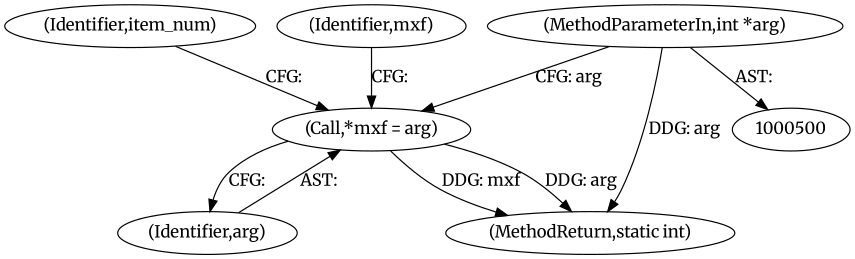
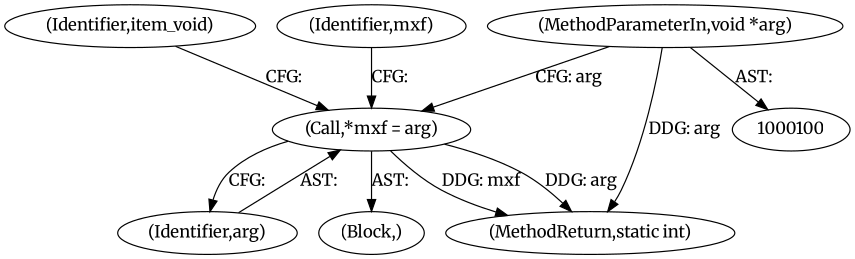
(130, 26) -> (130, 26)
(665, 26) -> (665, 26)
(791, 130) -> (791, 130)
none -> (372, 233)
